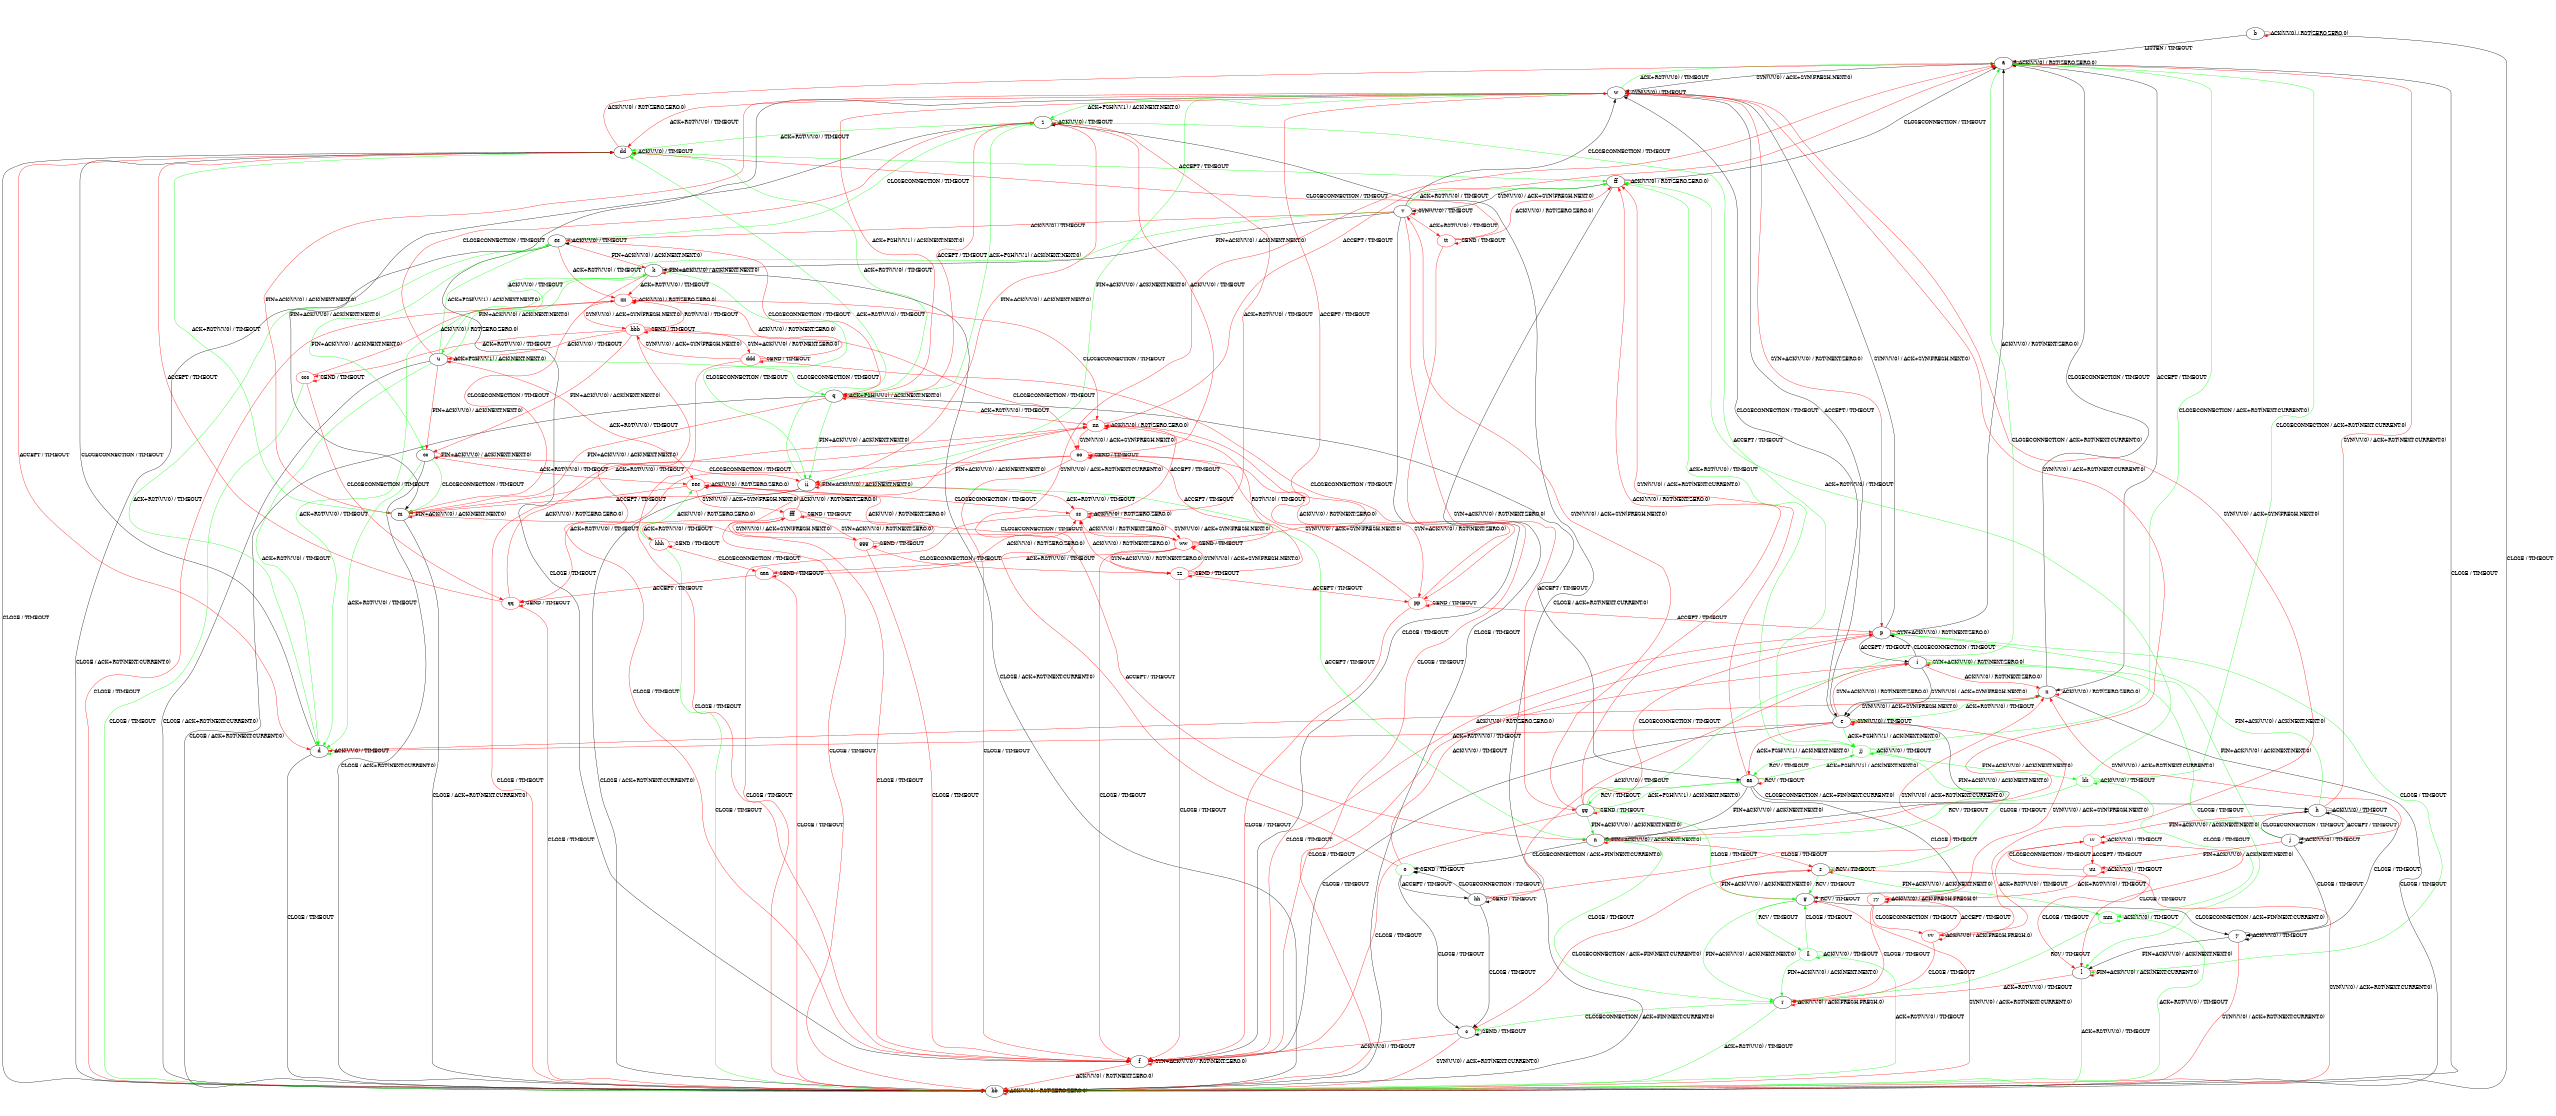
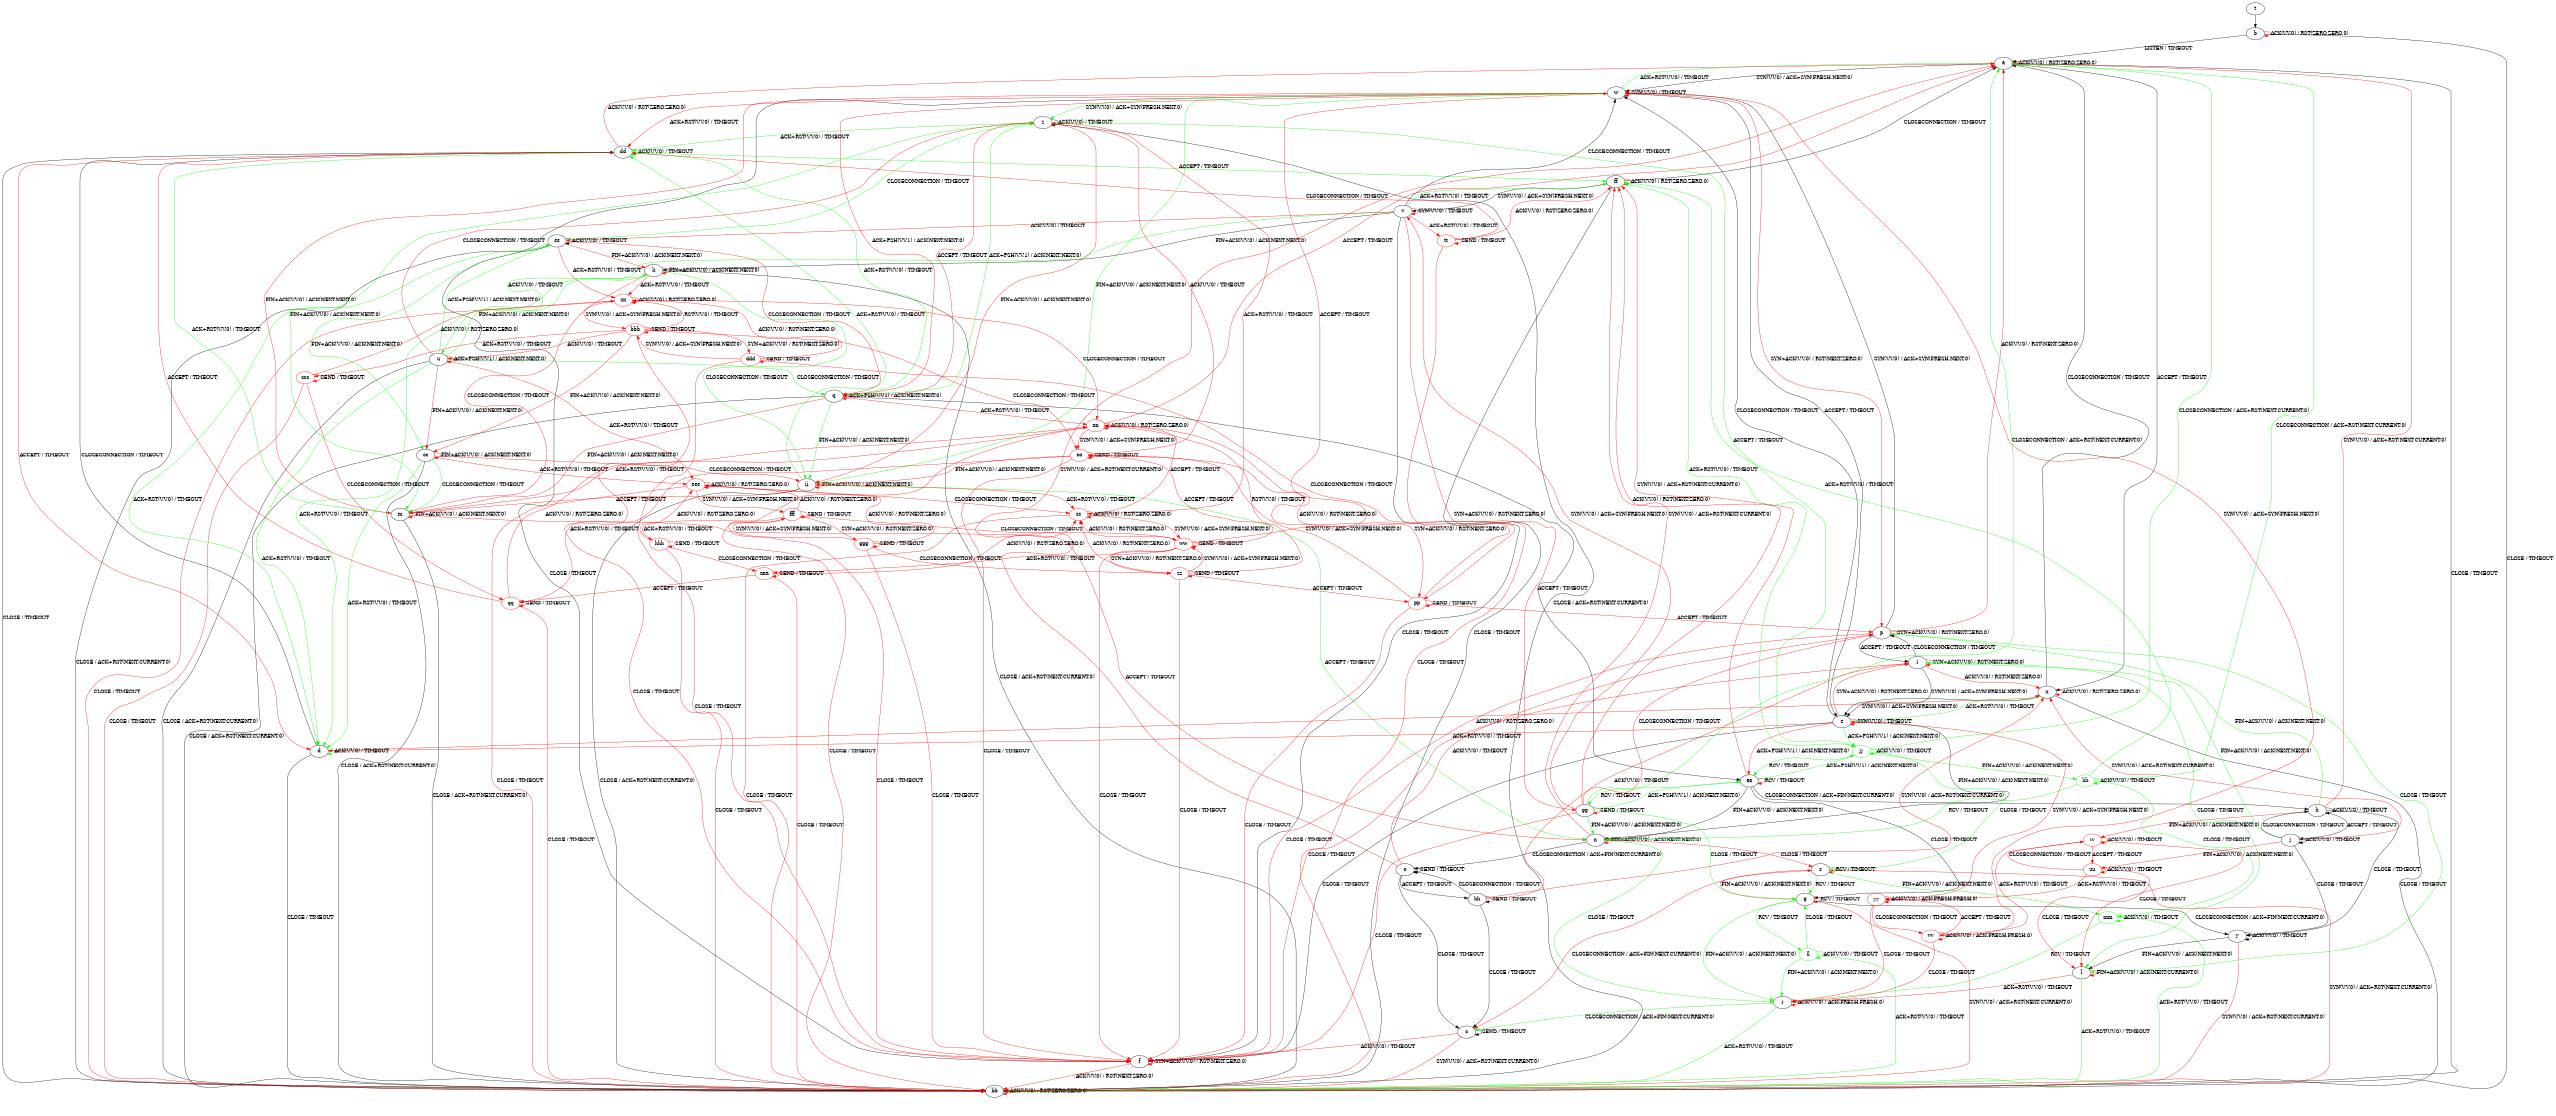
none -> (2255, 9)
(1134, 108) -> (1134, 108)
(516, 221) -> (516, 221)
(1996, 390) -> (1996, 390)
(664, 519) -> (664, 519)
(2162, 623) -> (1667, 519)
(1405, 870) -> (1405, 870)
(715, 926) -> (715, 926)
(159, 1079) -> (159, 1079)
